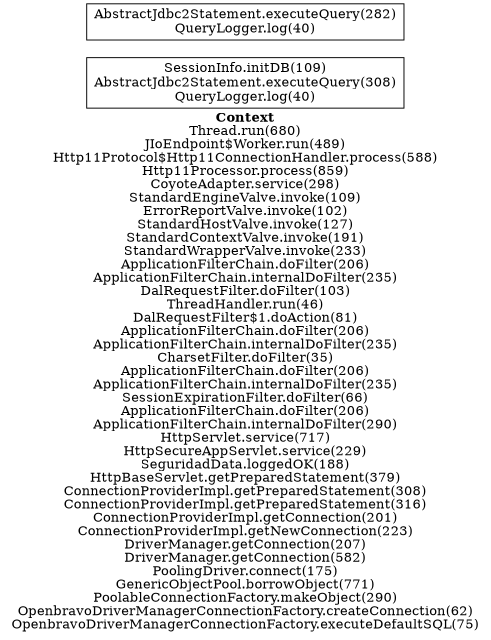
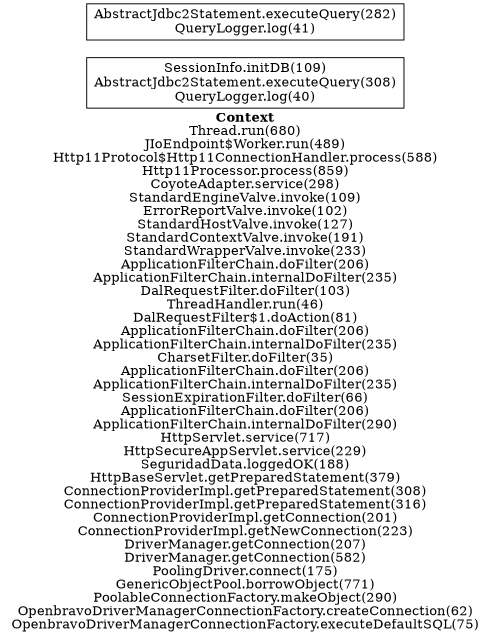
(245, 22) -> (245, 22)
